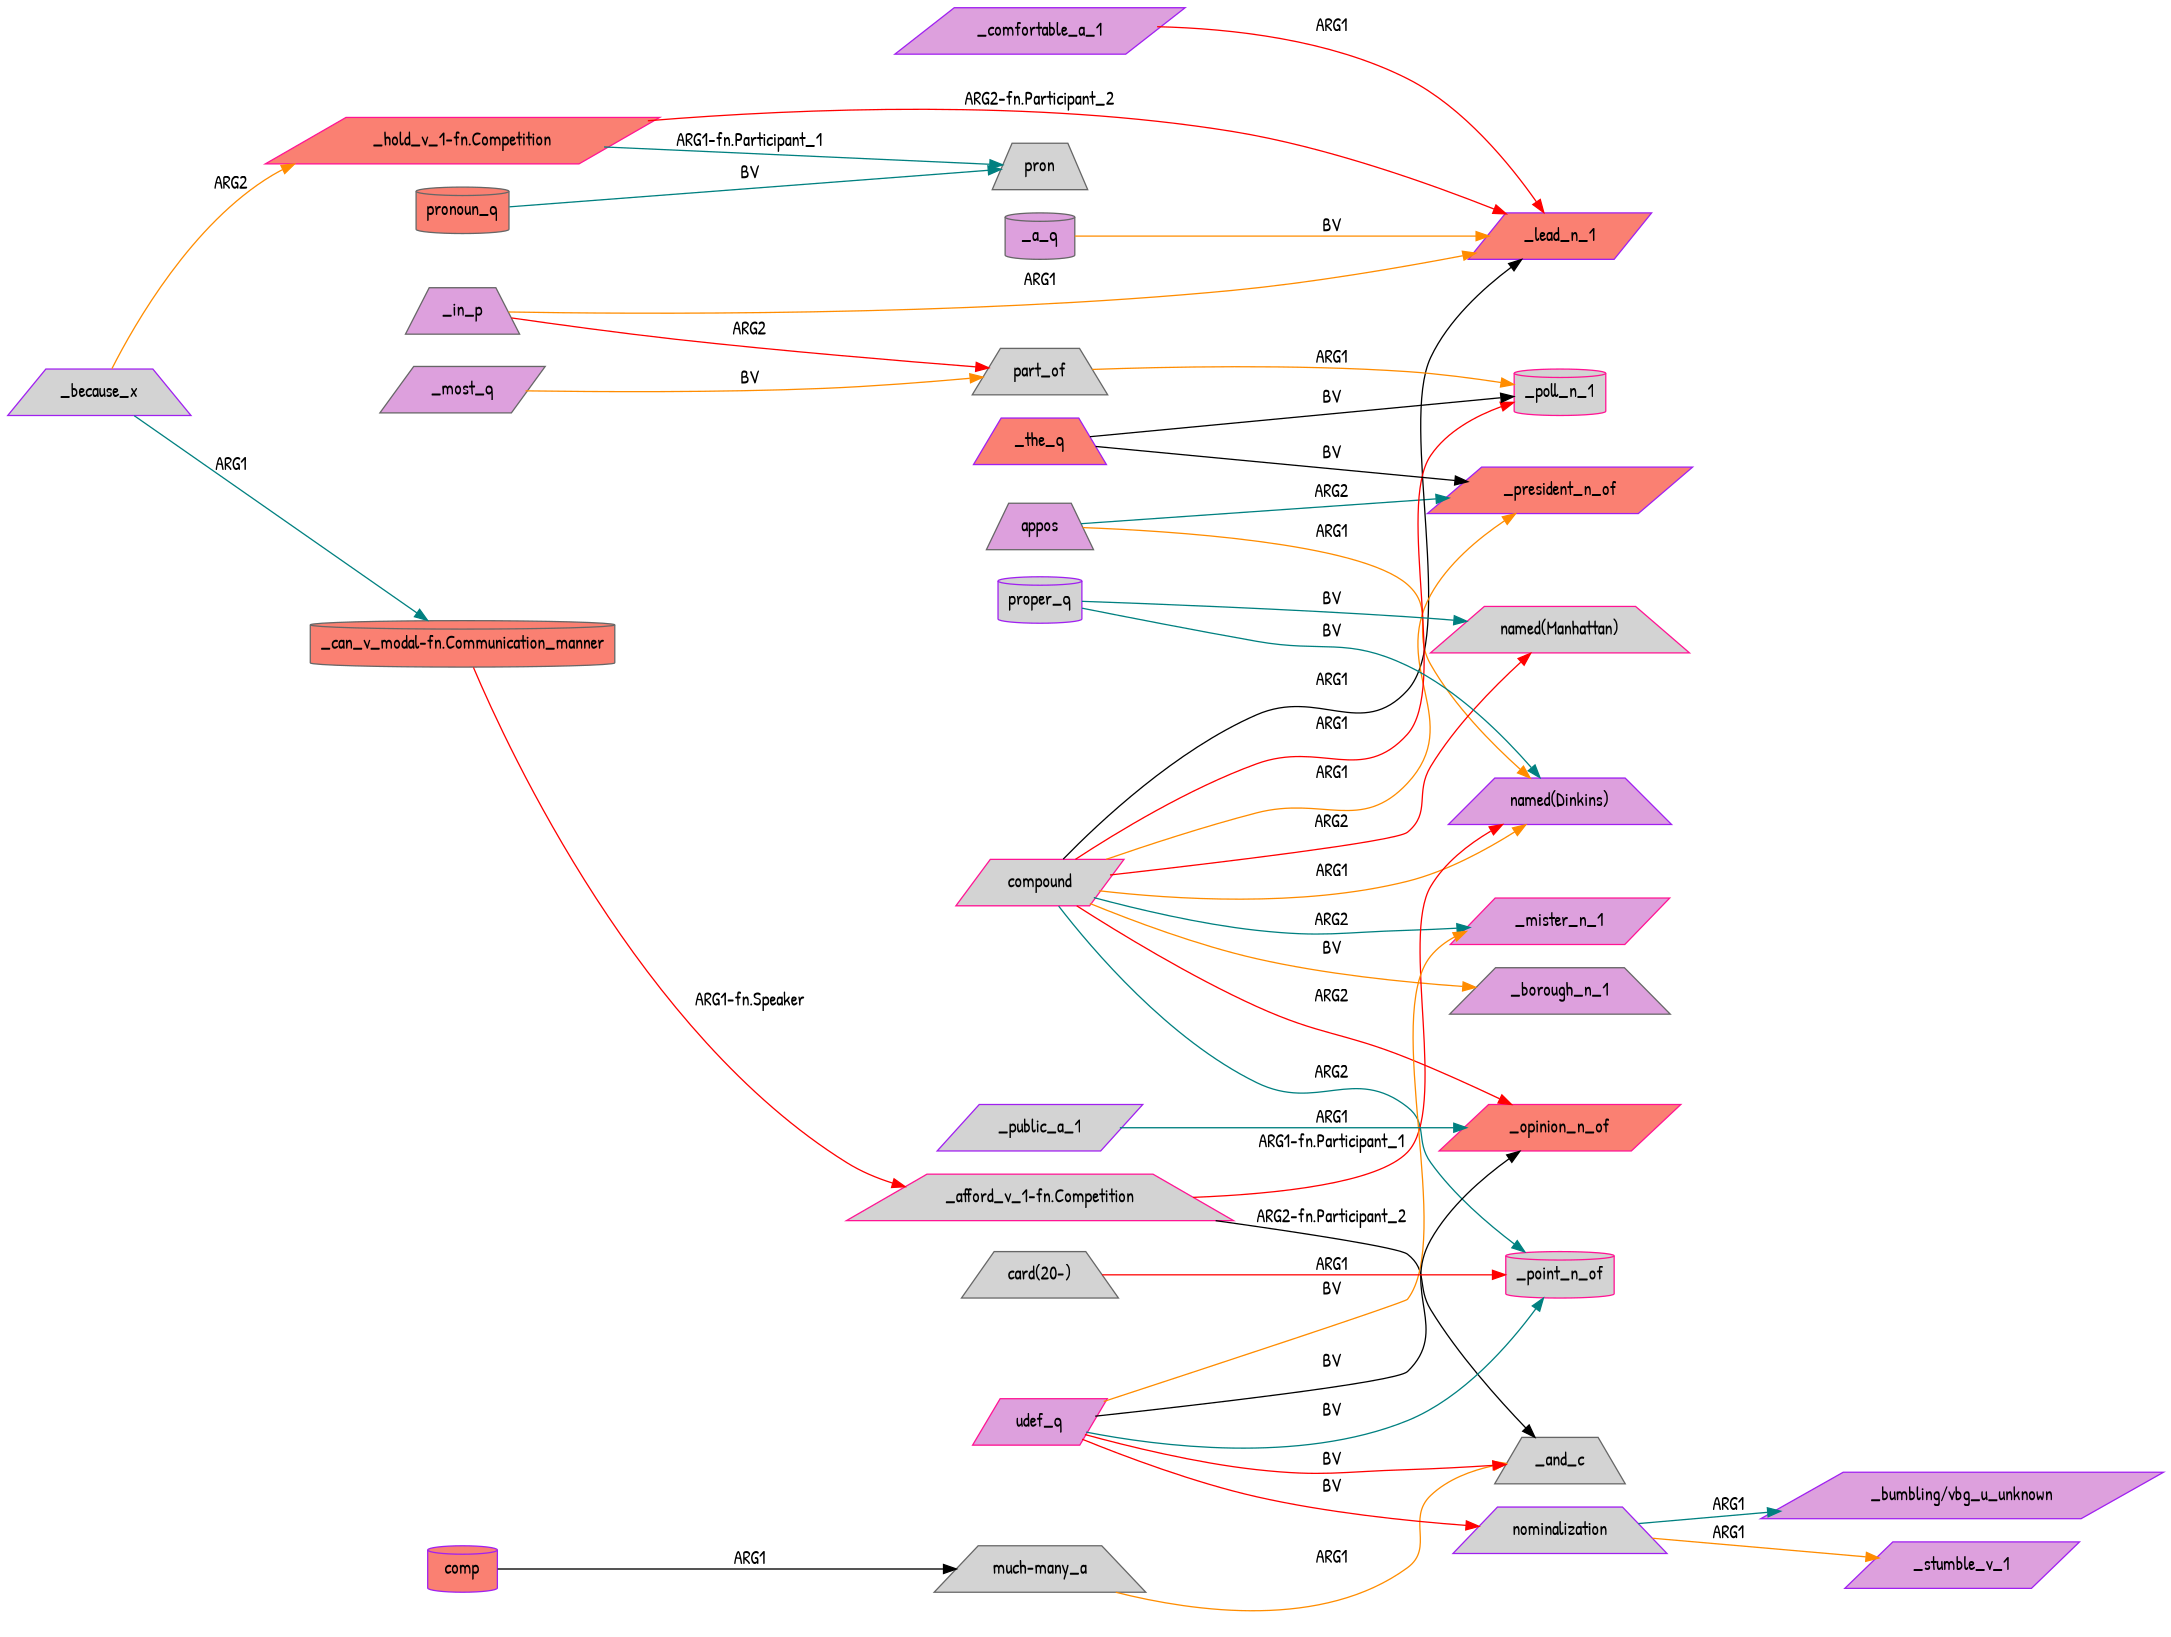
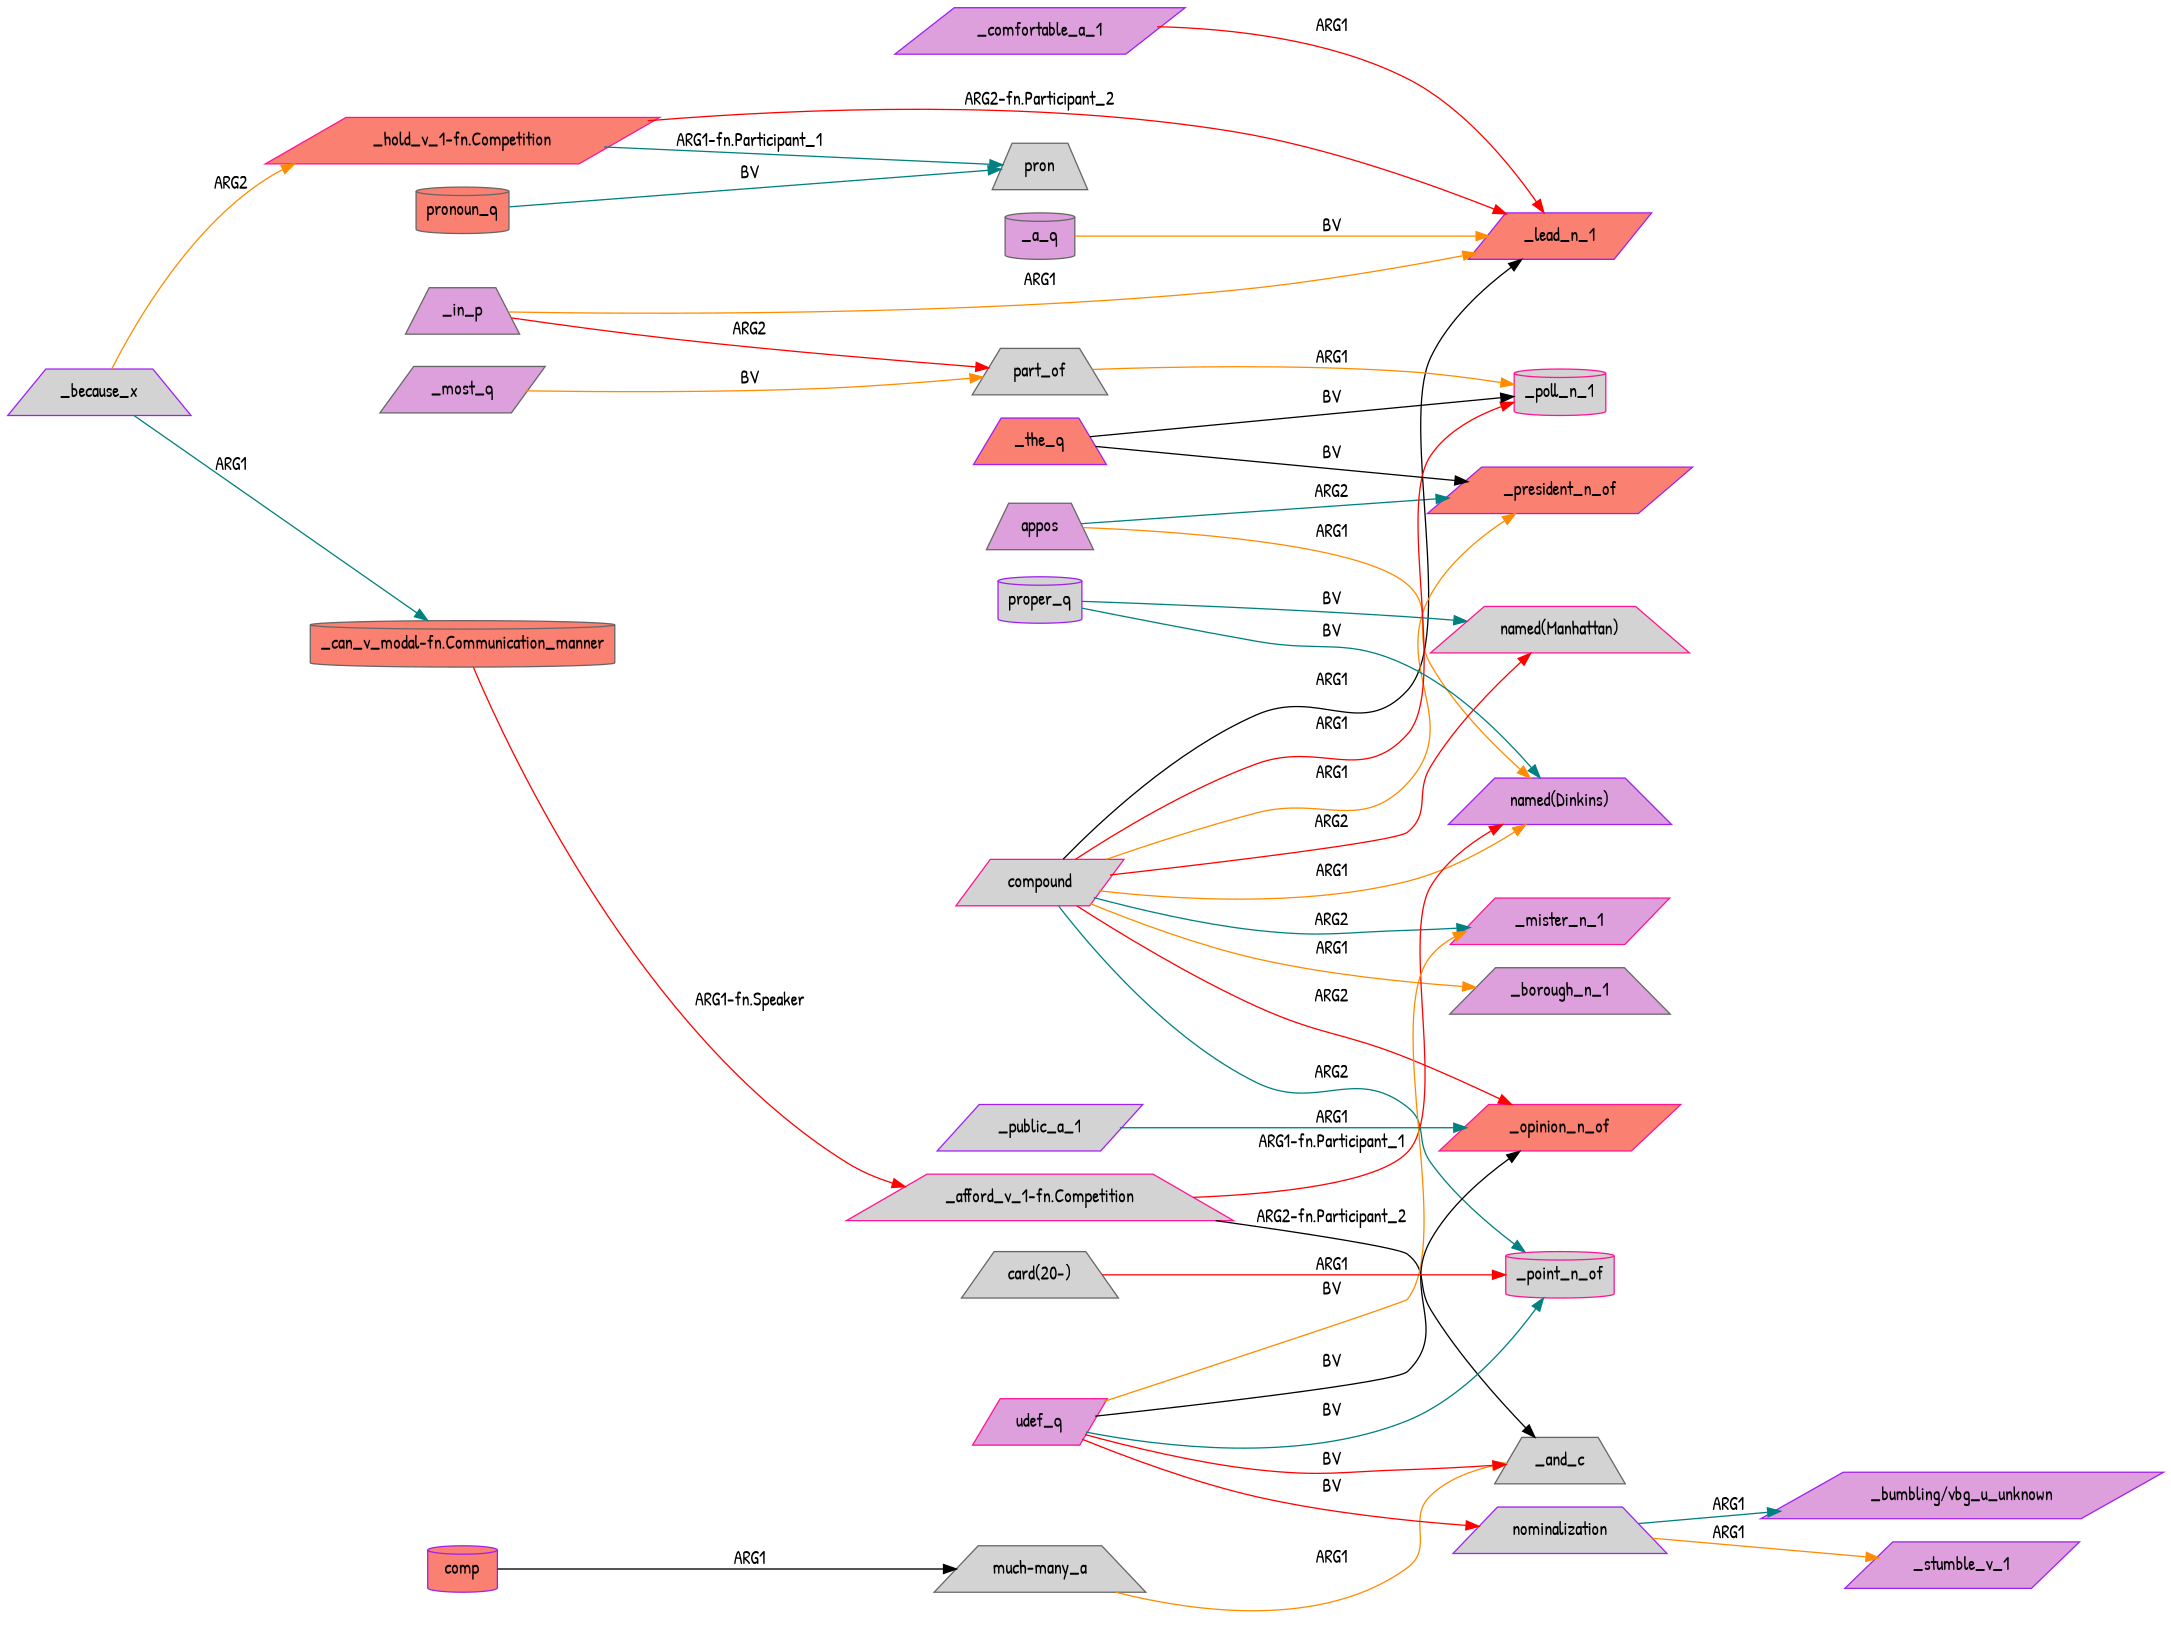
(1332, 949) -> (1332, 949)
